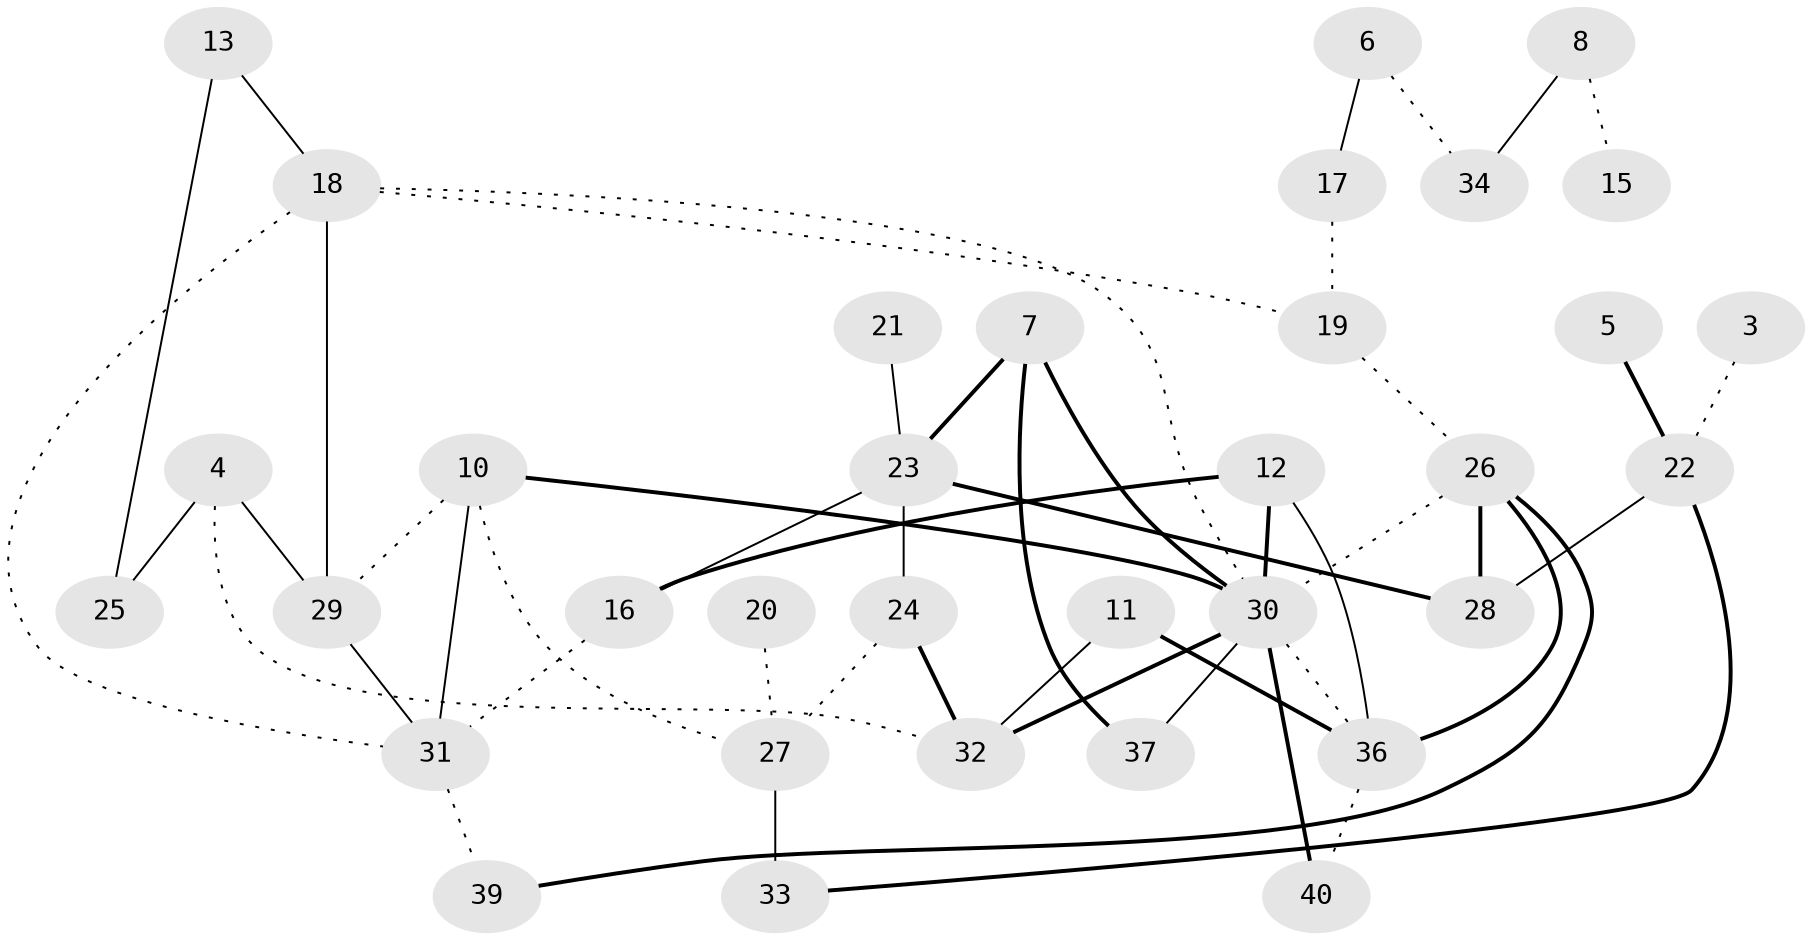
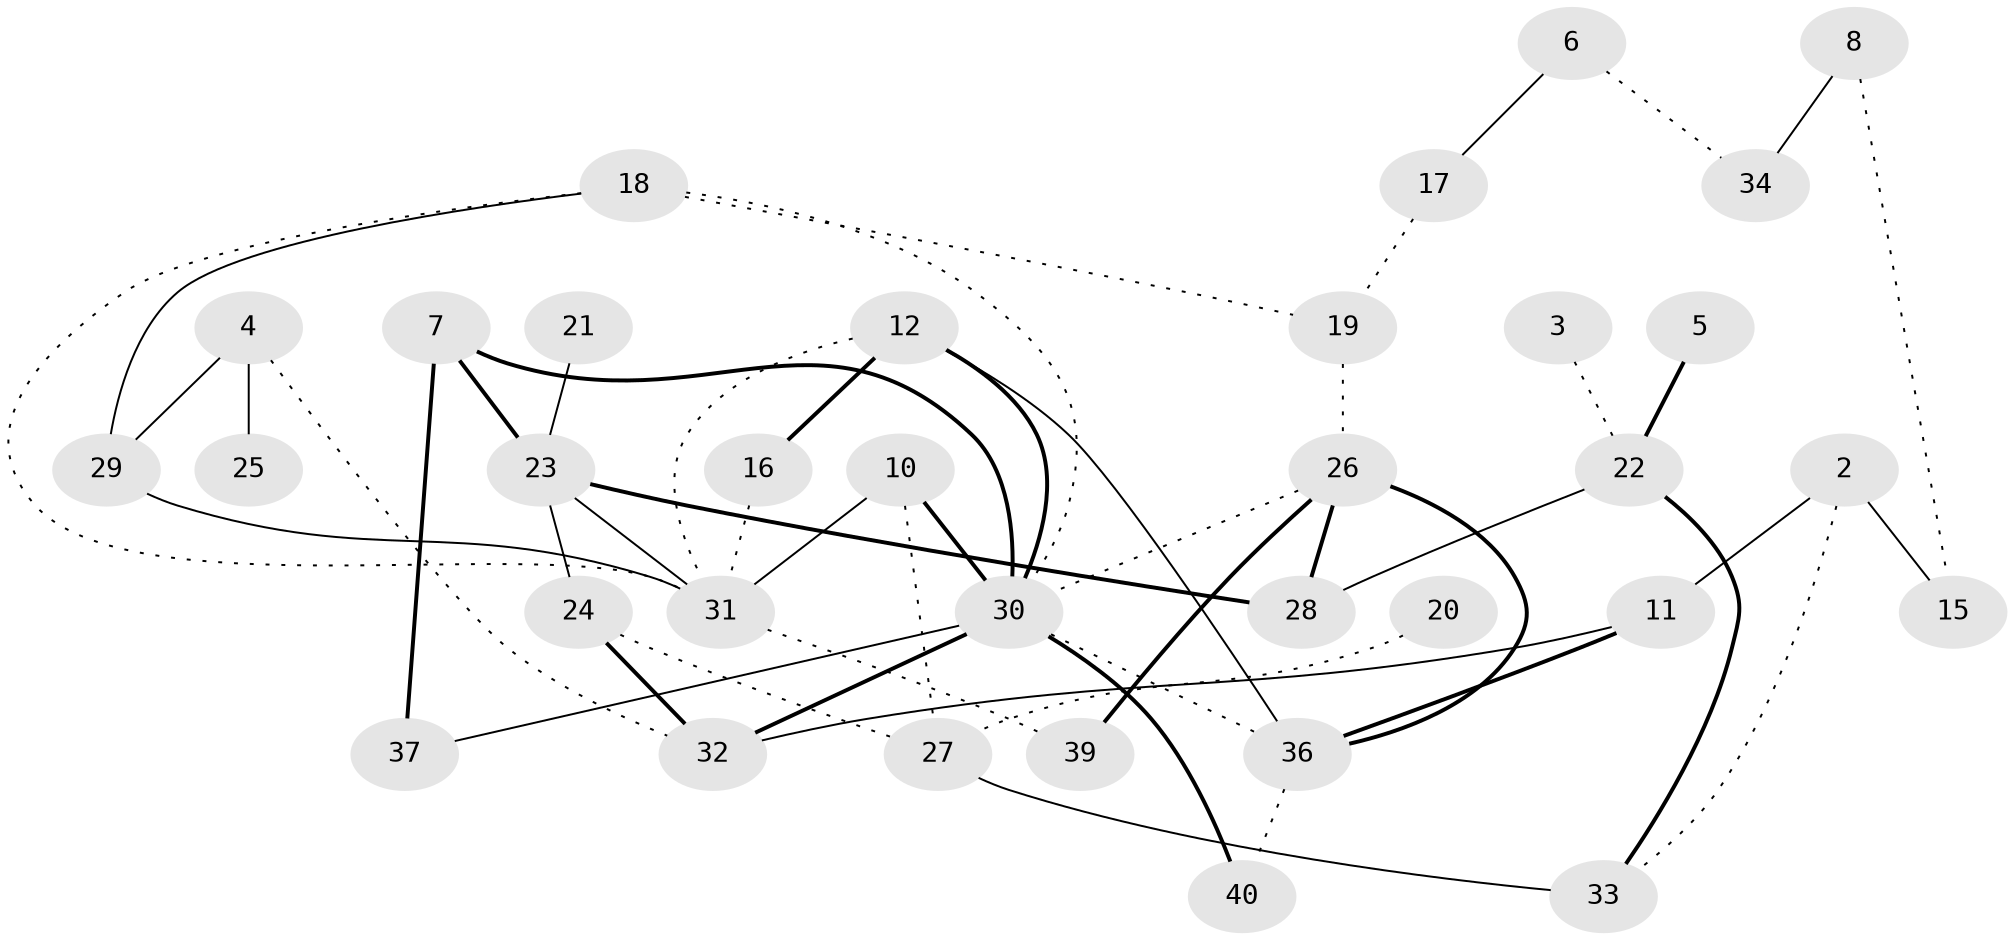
(218, 43) -> none
none -> (701, 417)
none -> (1845, 470)
(400, 541) -> none
(762, 541) -> (631, 541)
